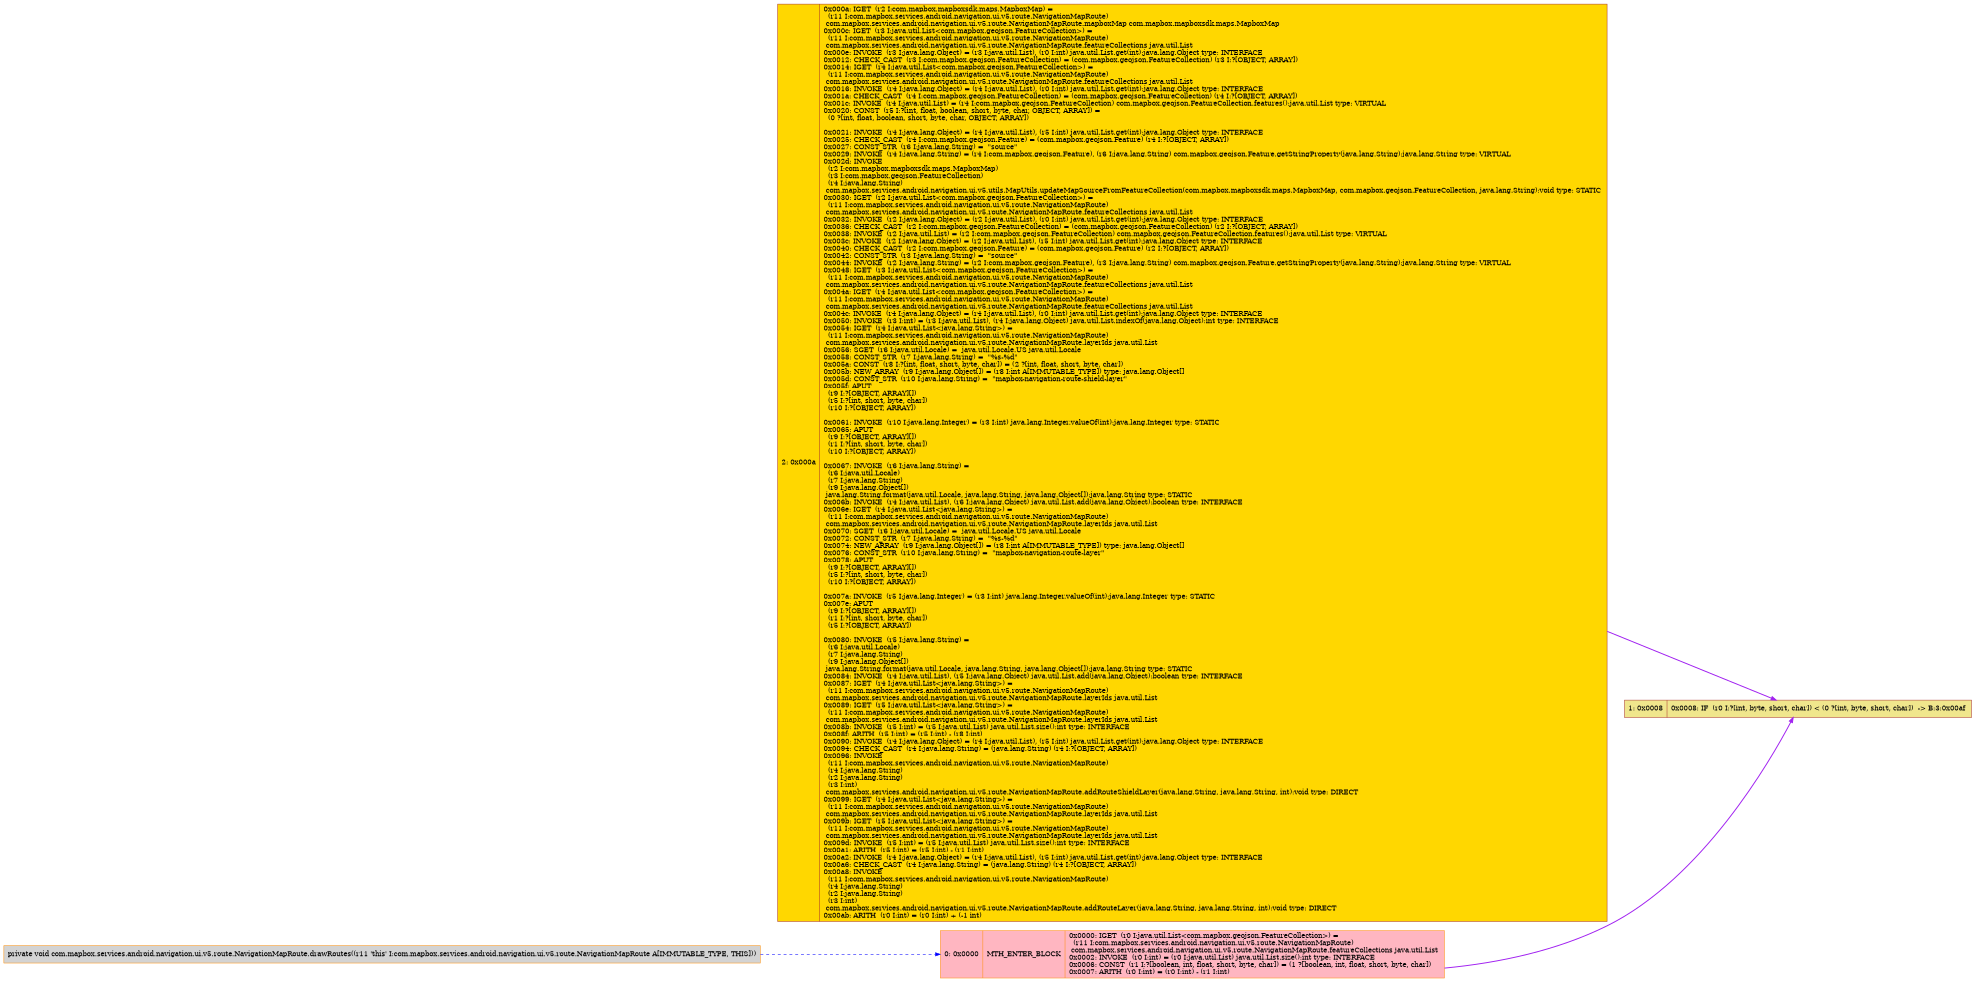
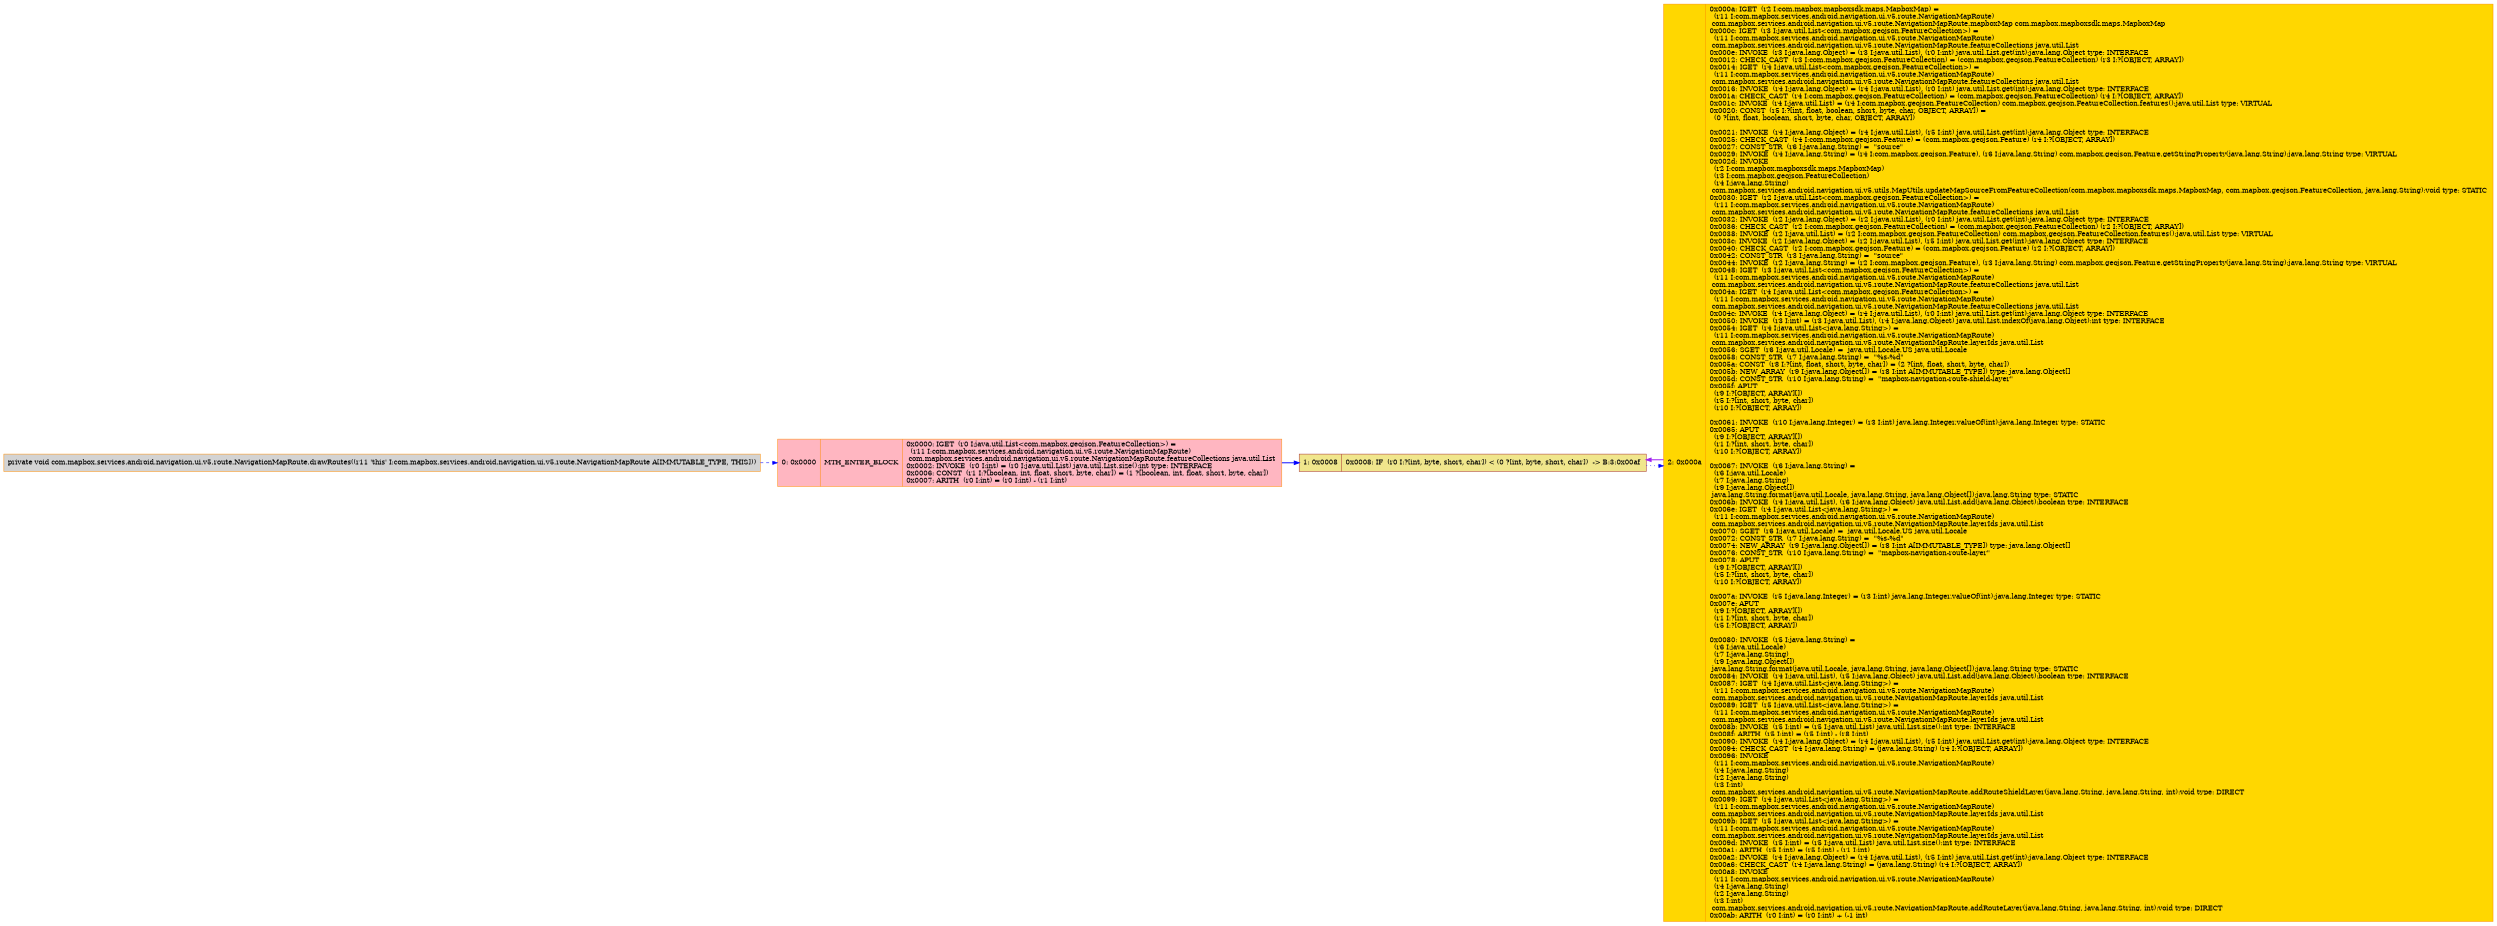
(1192, 463) -> (2078, 463)
none -> (1652, 466)
(1653, 896) -> (1288, 463)
